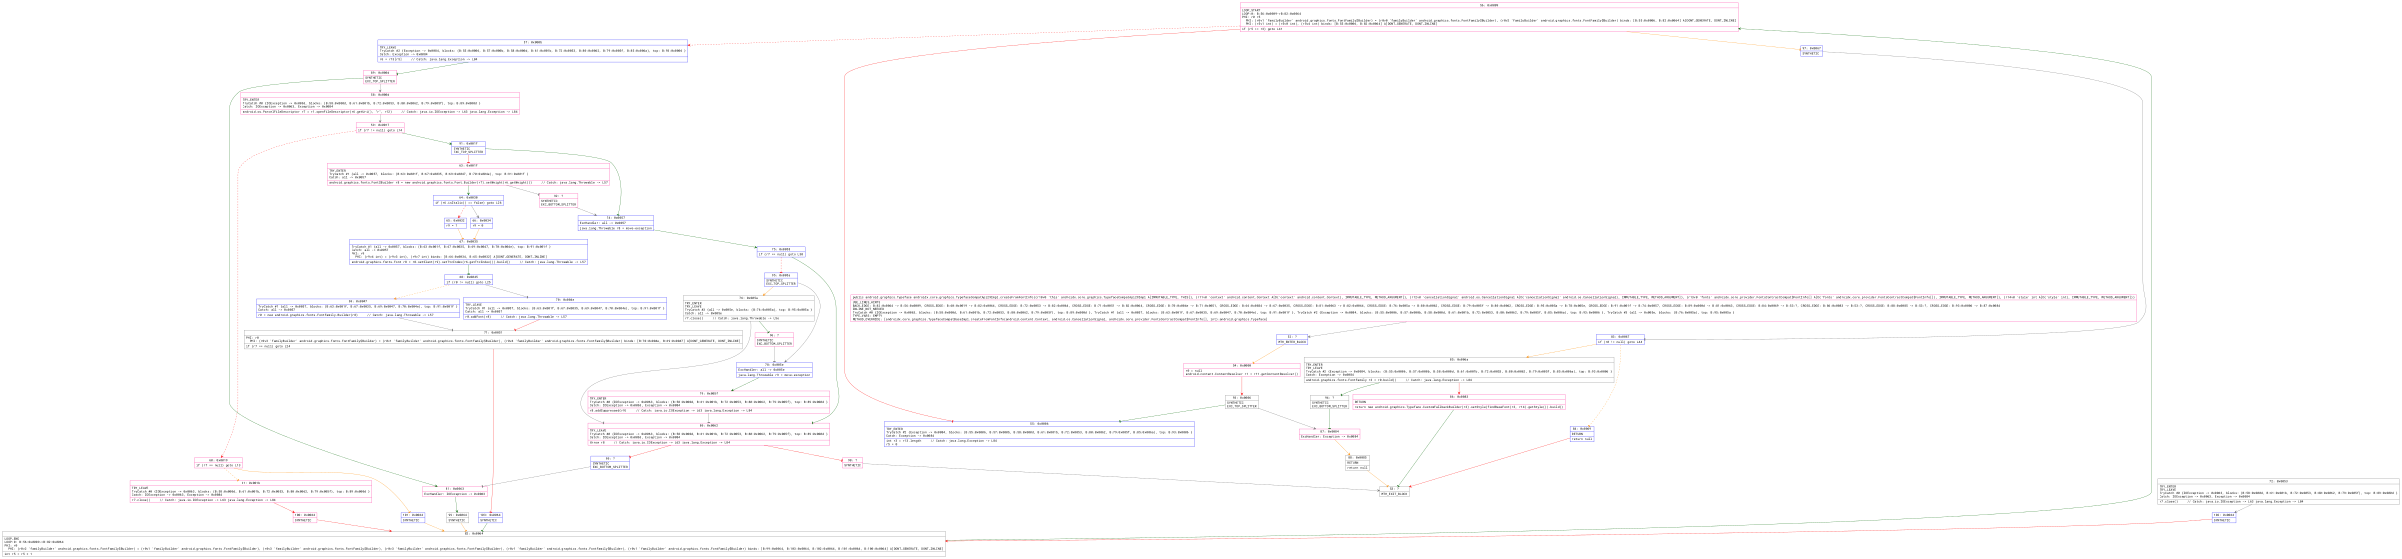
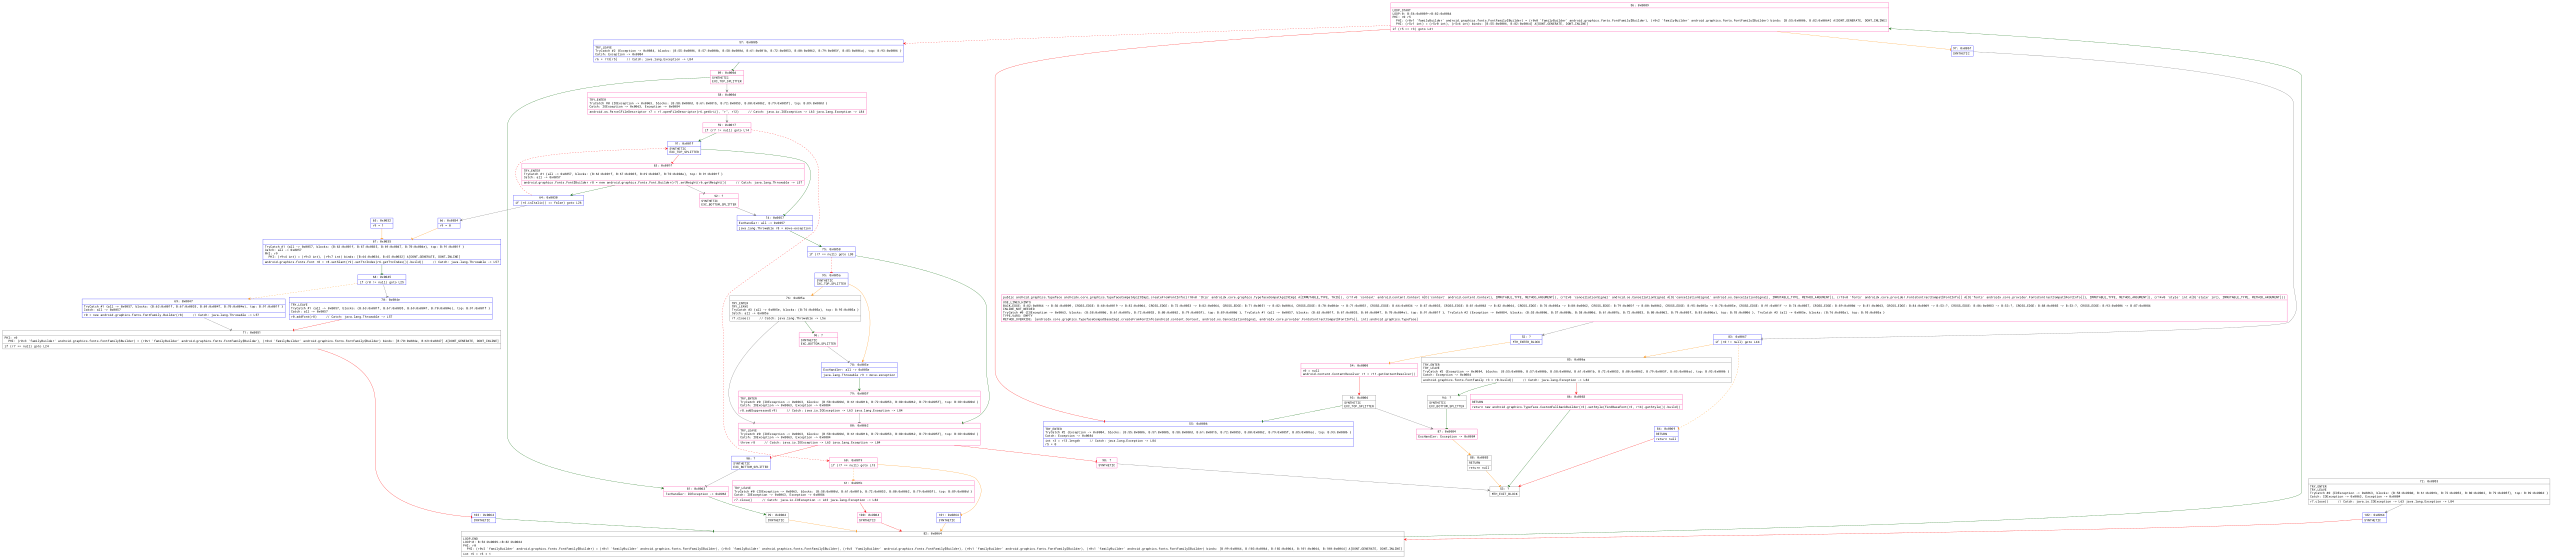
(463, 211) -> (572, 153)
(816, 321) -> (870, 318)
